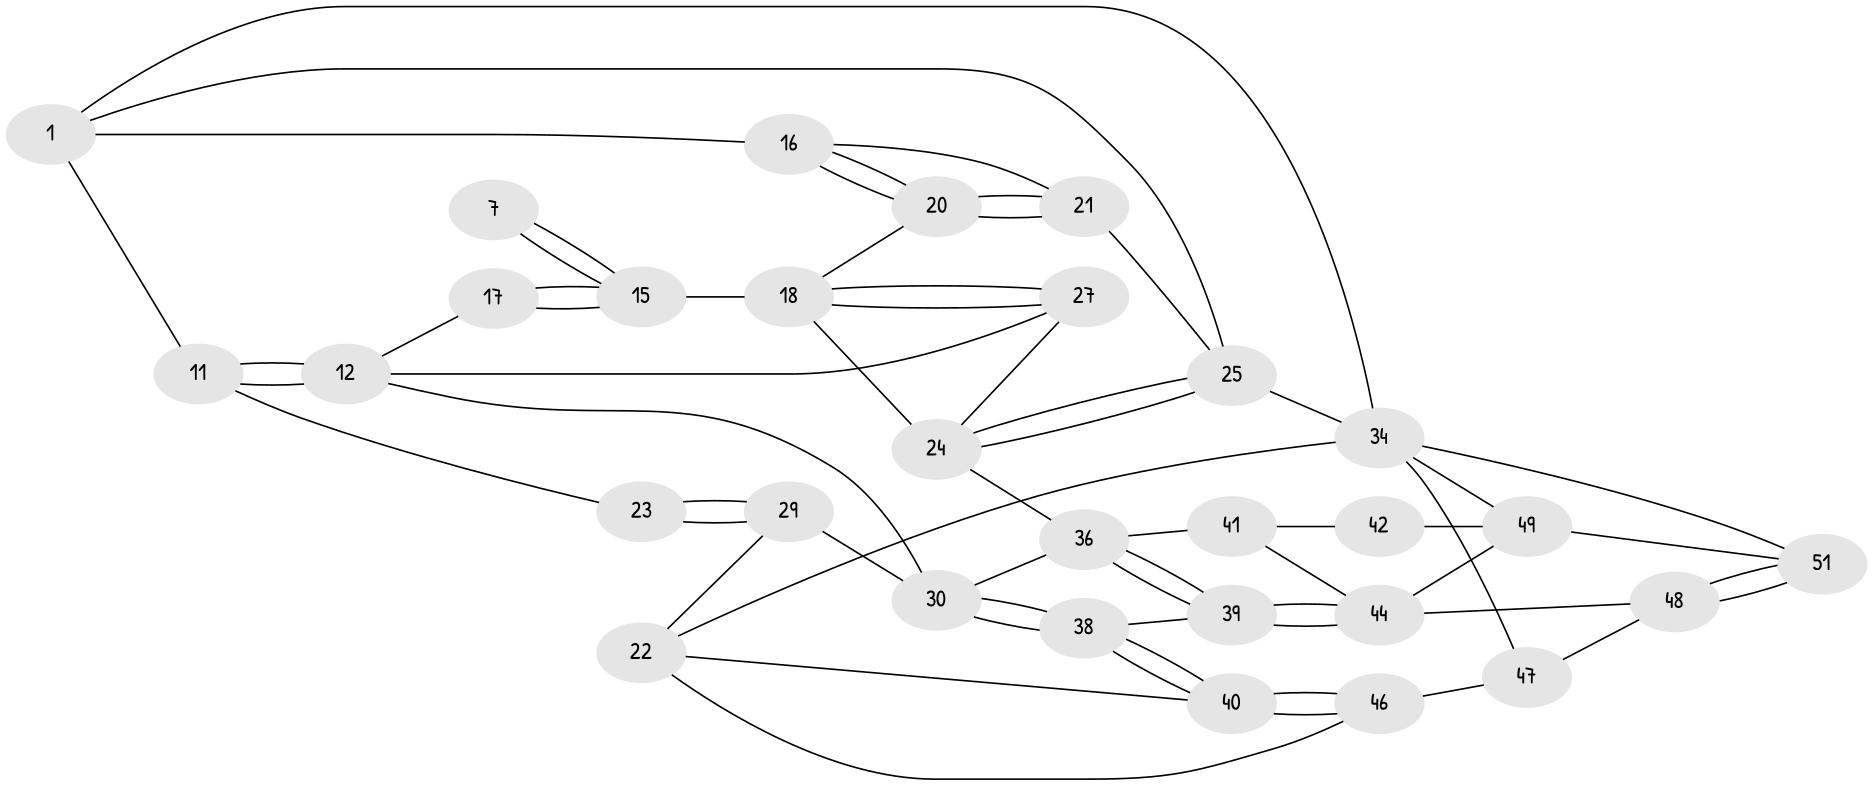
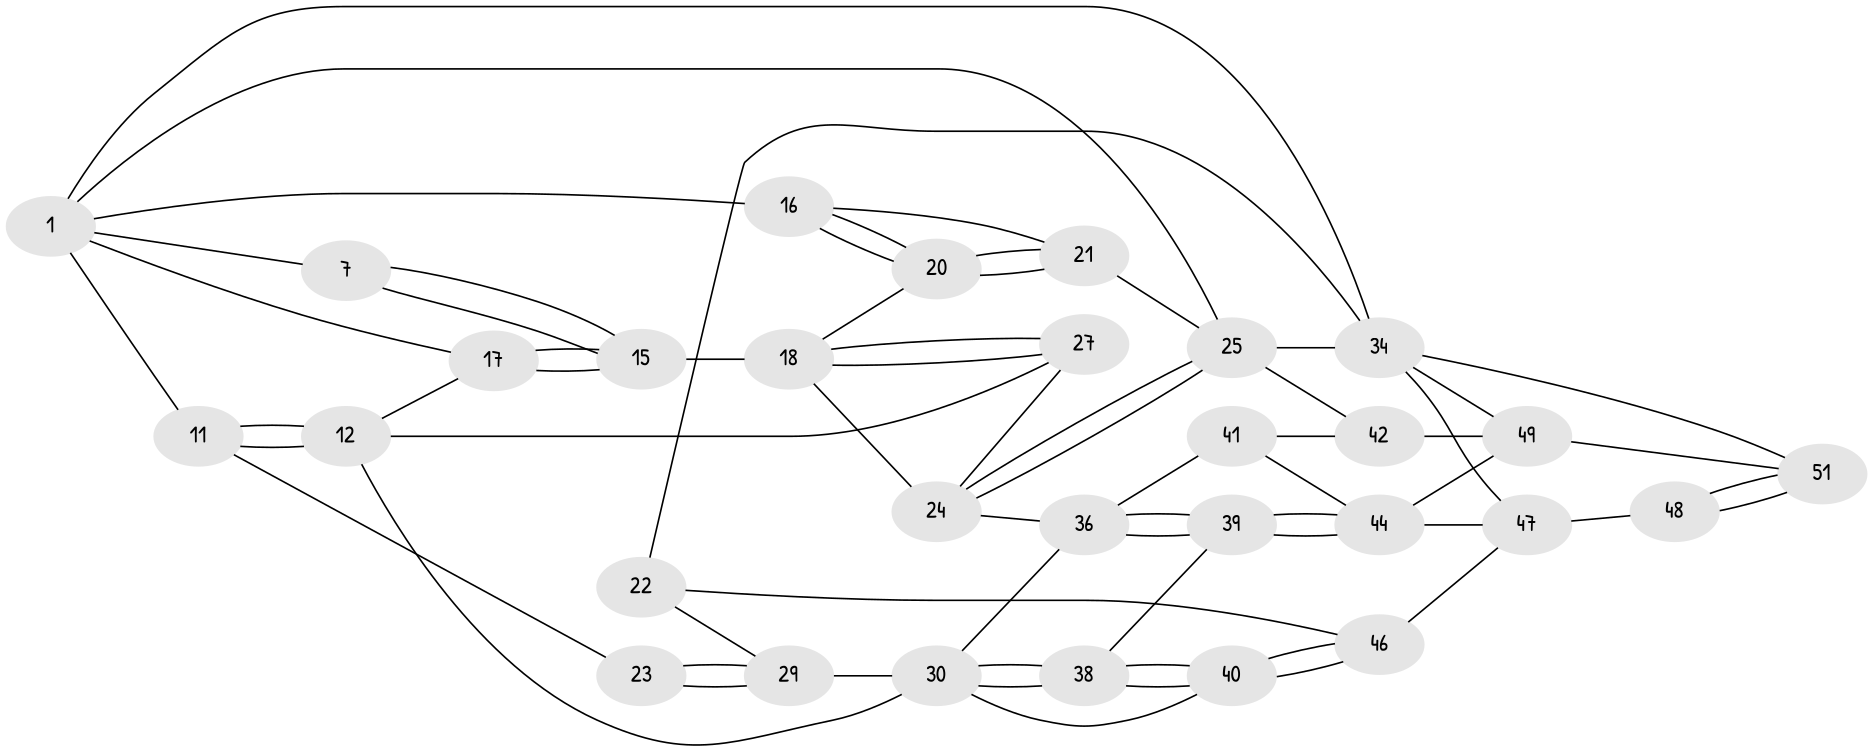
none -> (199, 249)
none -> (268, 304)
none -> (1306, 392)
(1527, 609) -> (1454, 525)
(937, 678) -> (1084, 726)
